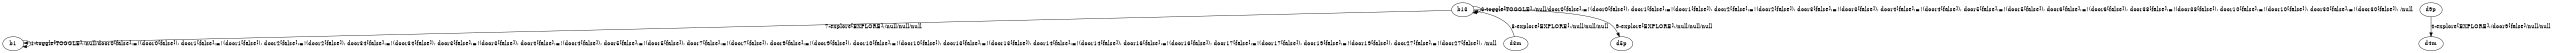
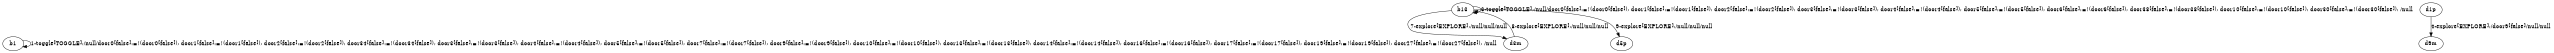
(2431, 10) -> (2431, 10)
(740, 27) -> (1430, 34)
(2431, 44) -> (2431, 44)
